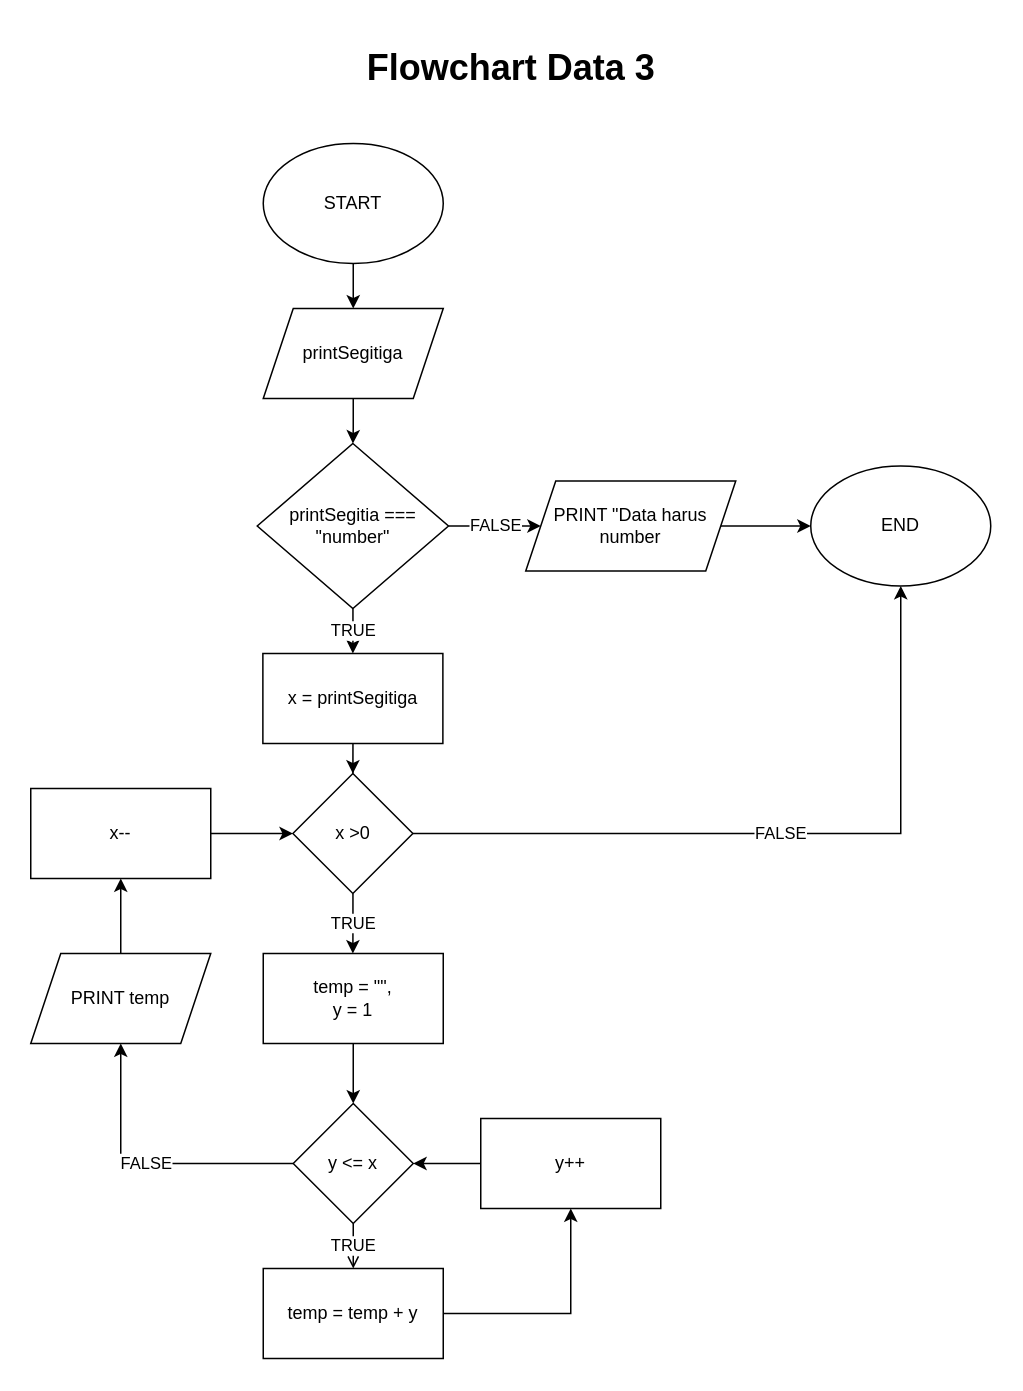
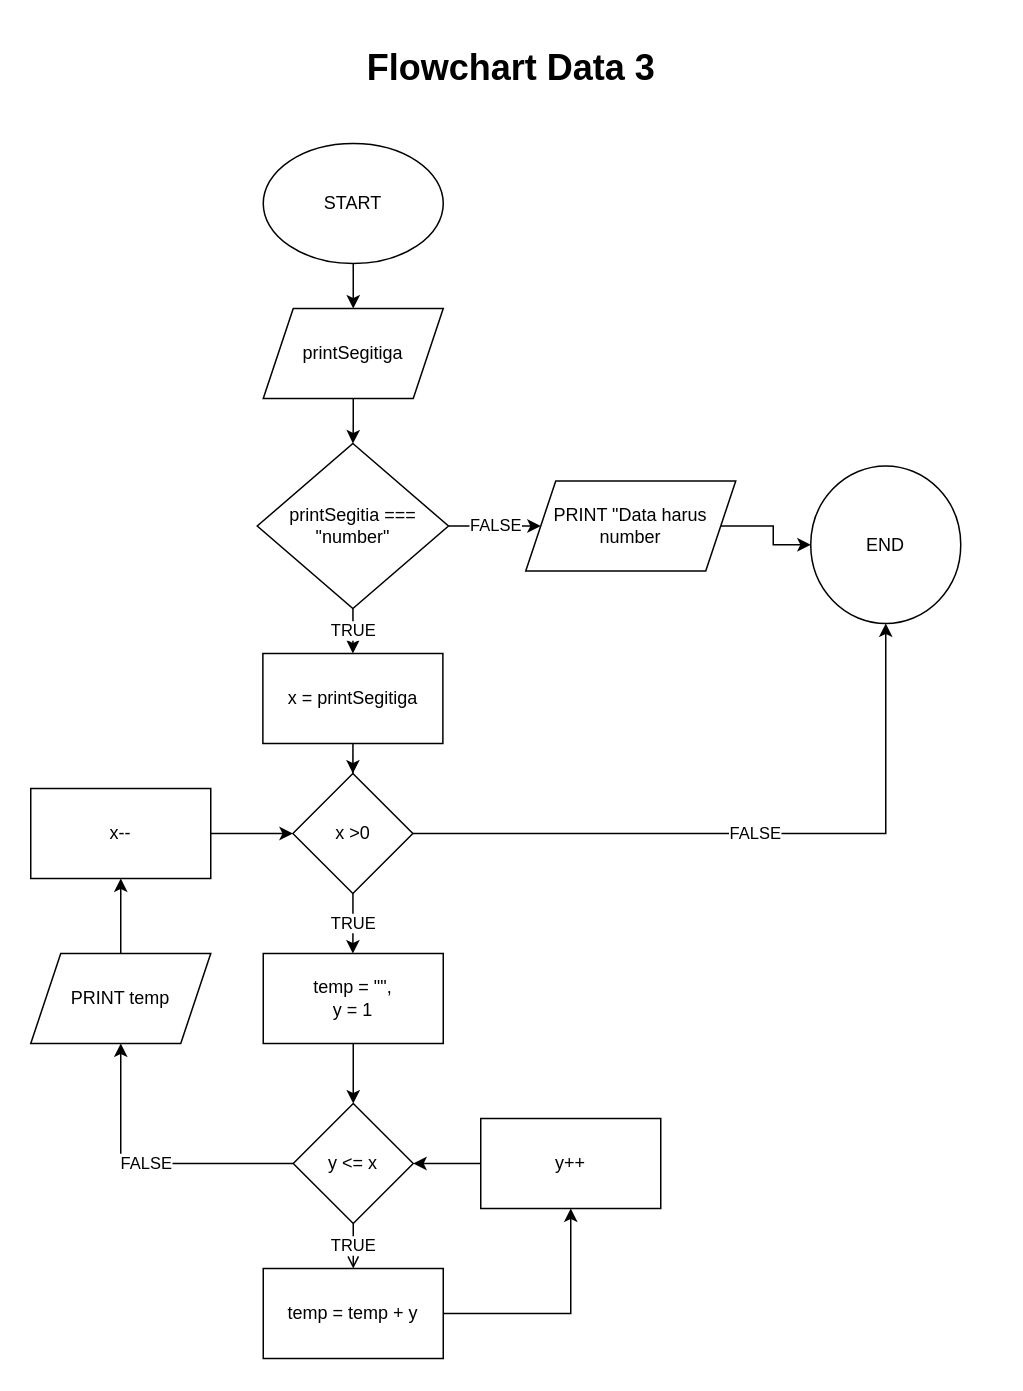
(901, 526) -> (886, 545)
